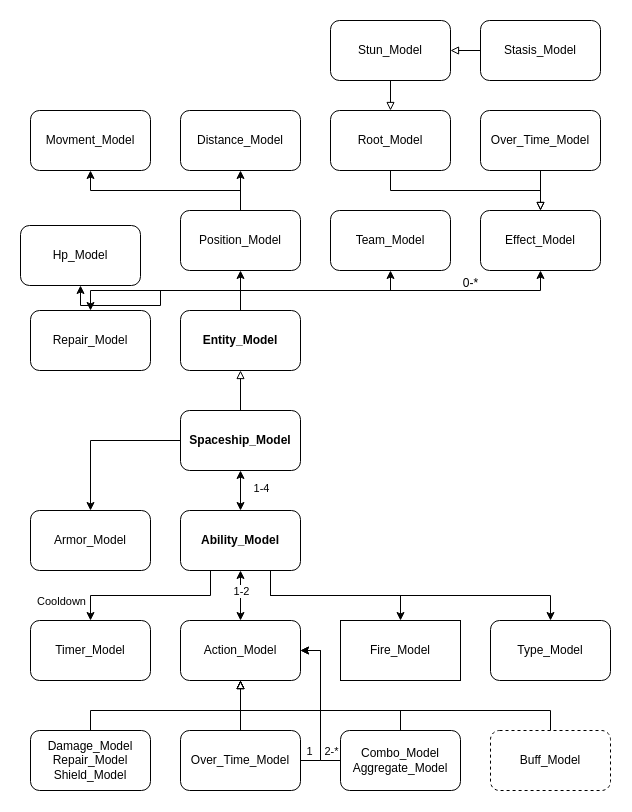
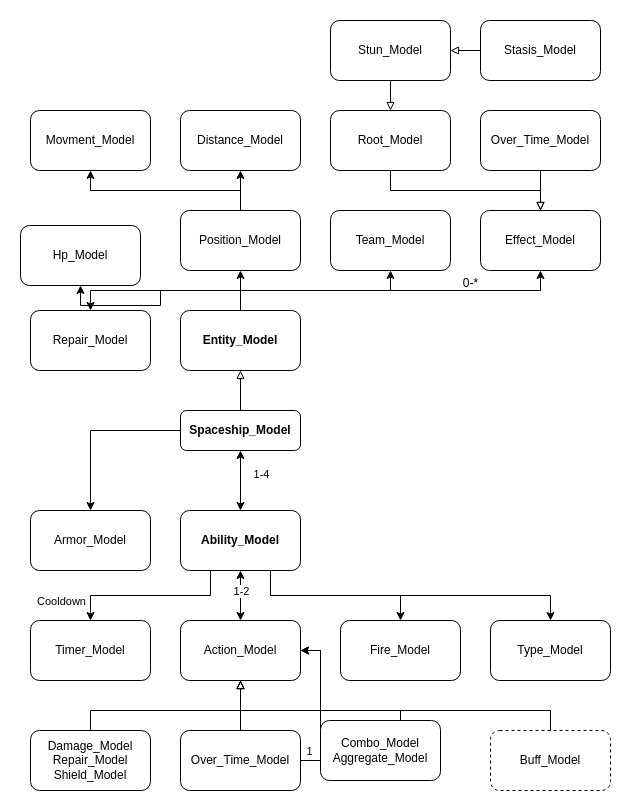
(241, 441) -> (241, 431)
(401, 651) -> (401, 651)
(401, 761) -> (381, 751)
